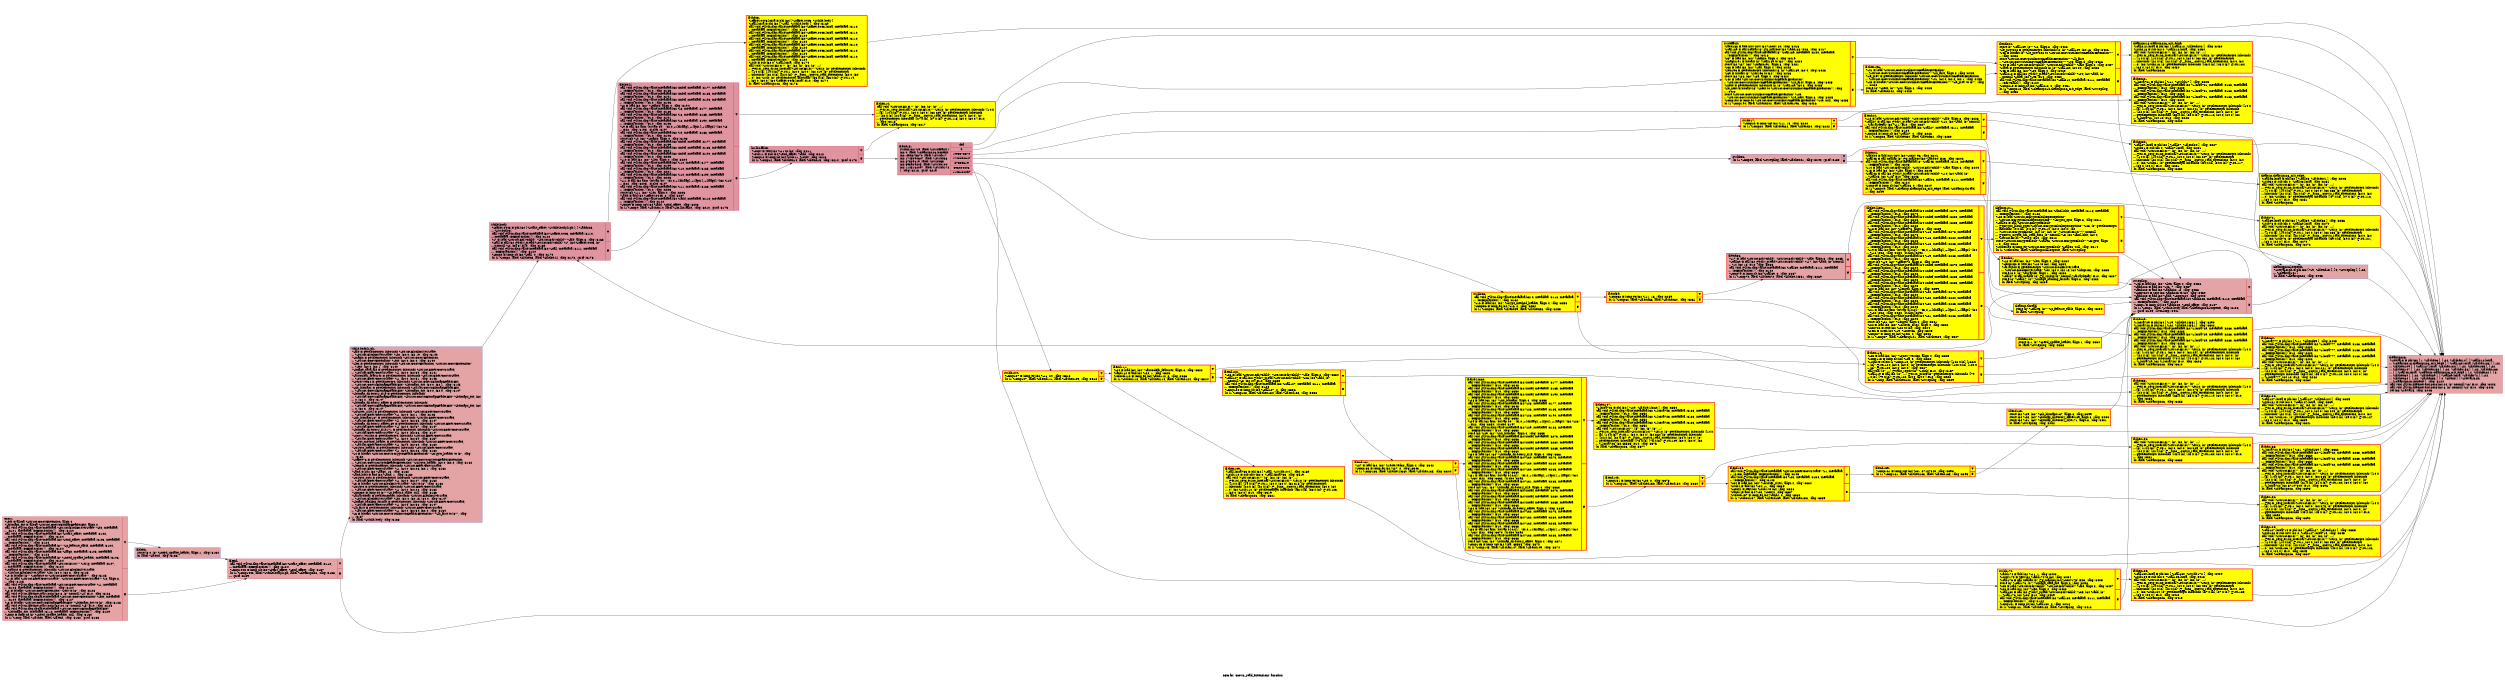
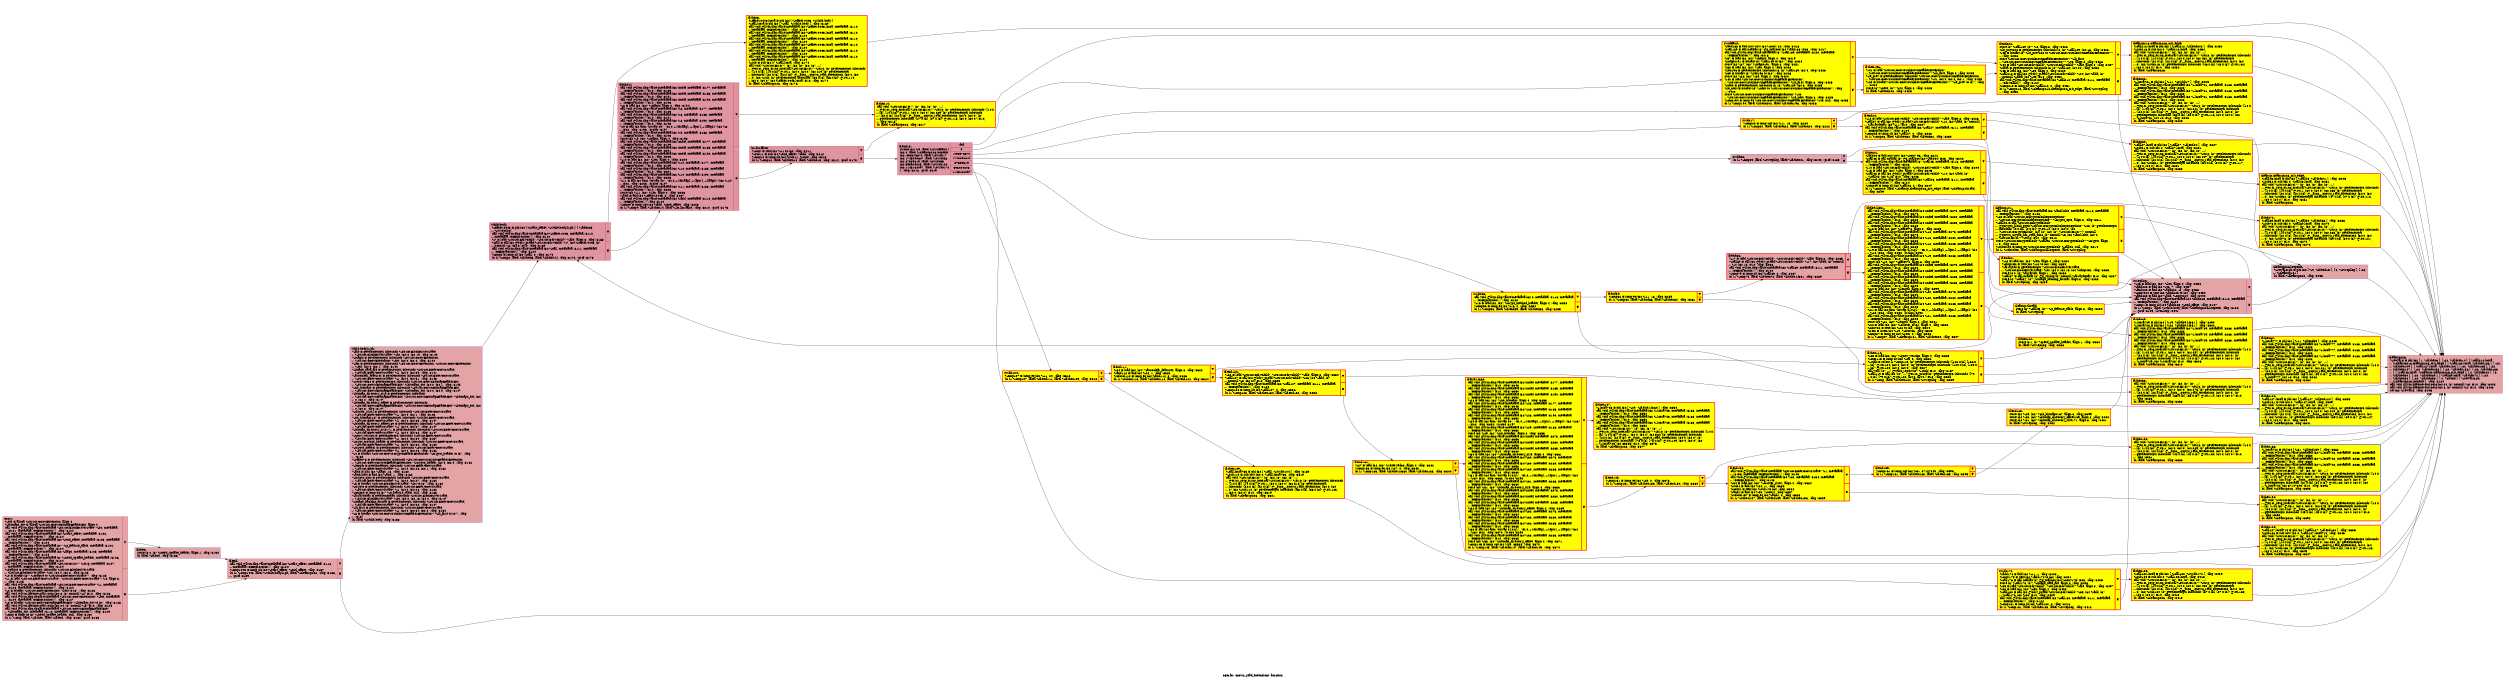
(2320, 468) -> (2320, 468)
